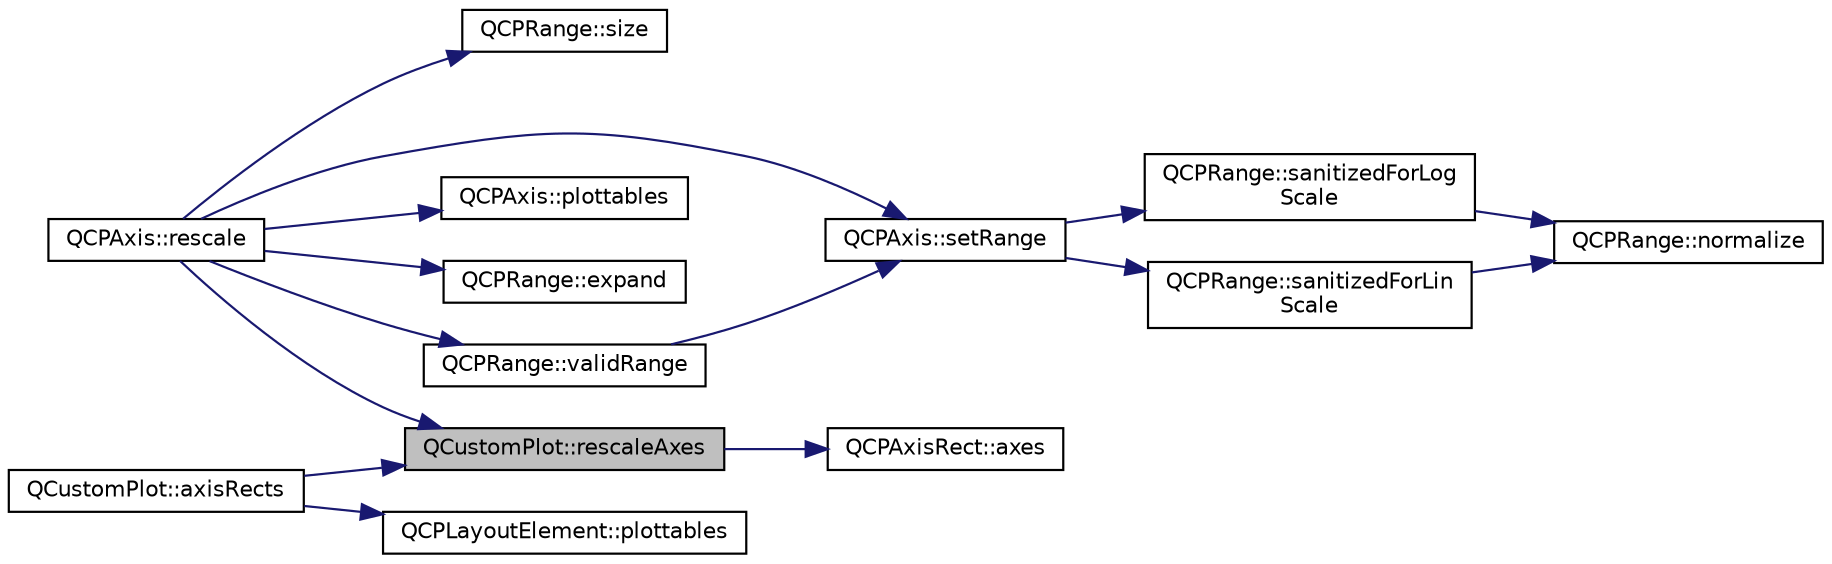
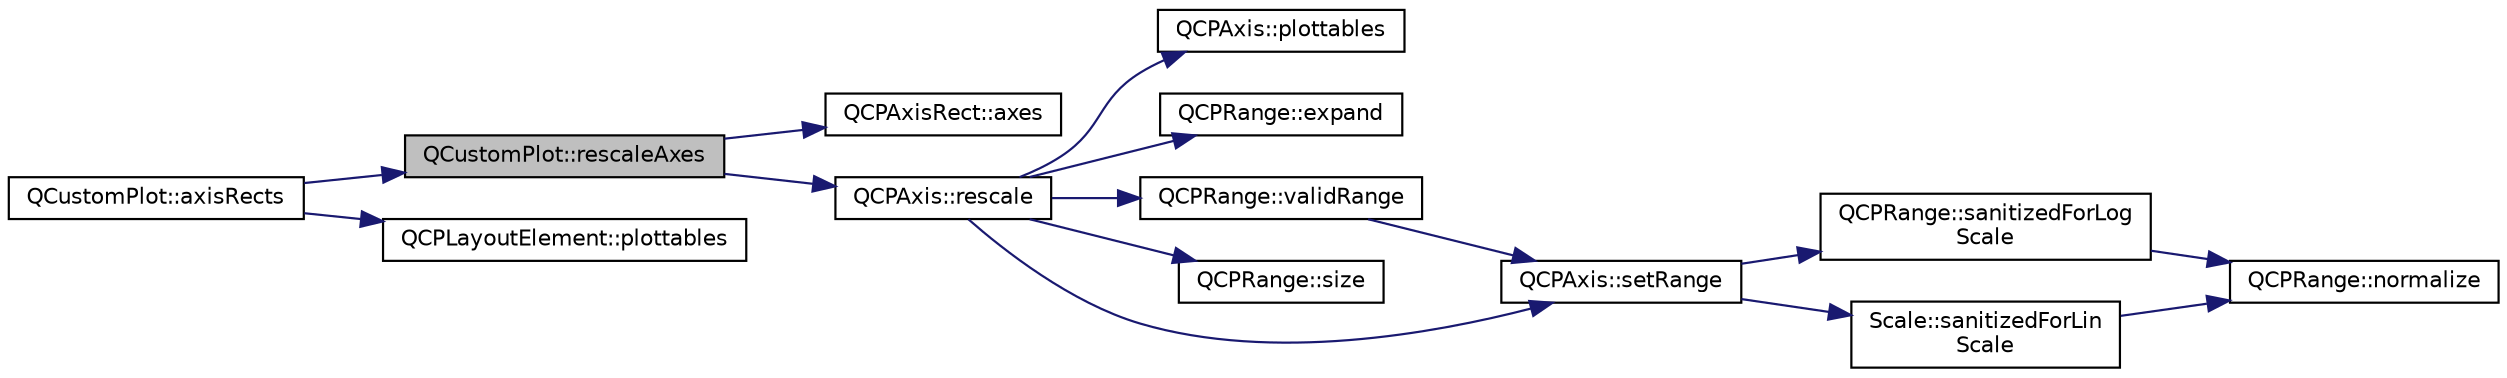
(1310, 295) -> (1986, 335)
(292, 353) -> (769, 179)
